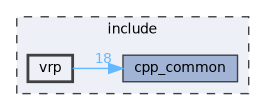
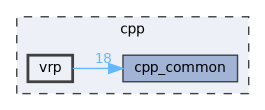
(133, 30) -> (133, 30)
